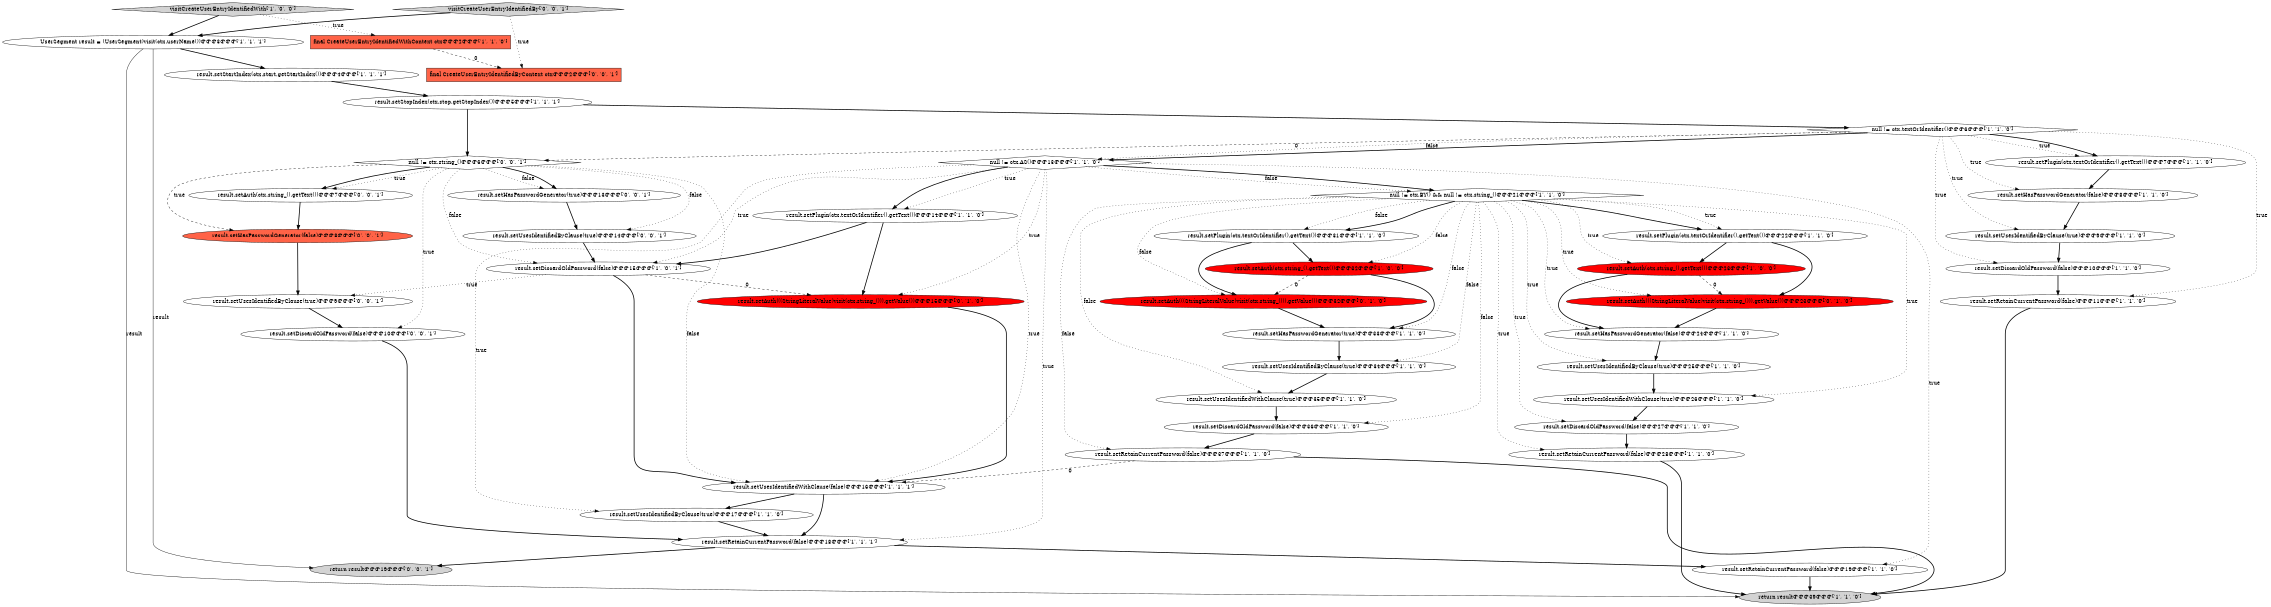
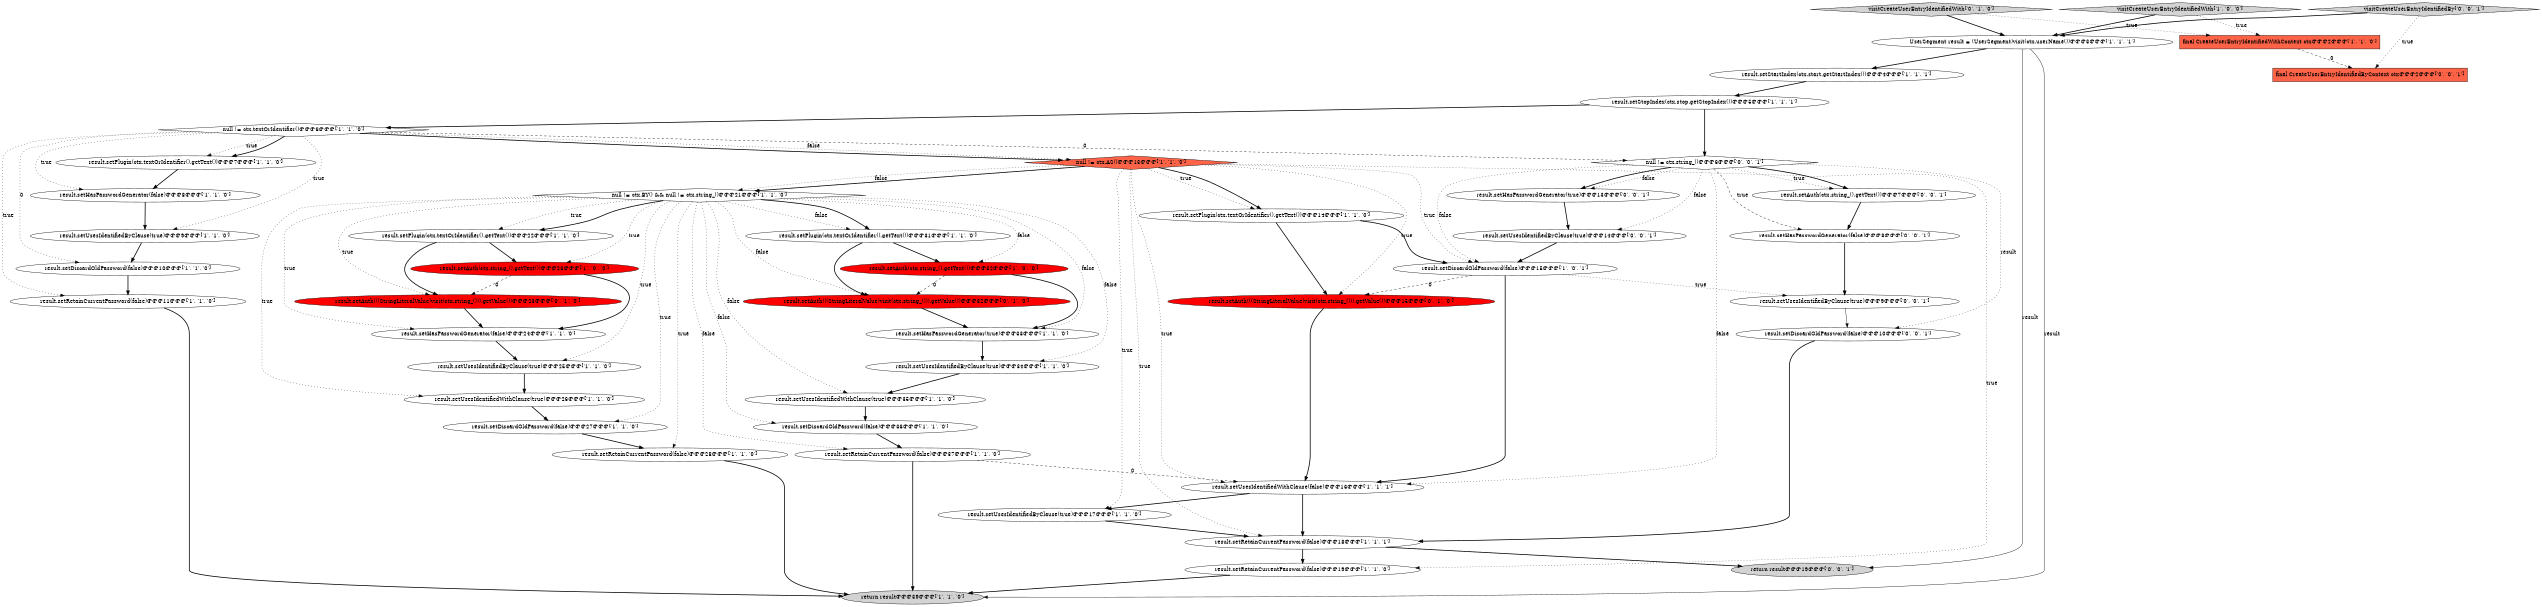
none -> (1931, 9)
(1045, 163) -> (1131, 163)
(1941, 195) -> (22, 195)
(298, 236) -> (1845, 236)
(429, 252) -> (2009, 252)
(324, 317) -> (1846, 316)
